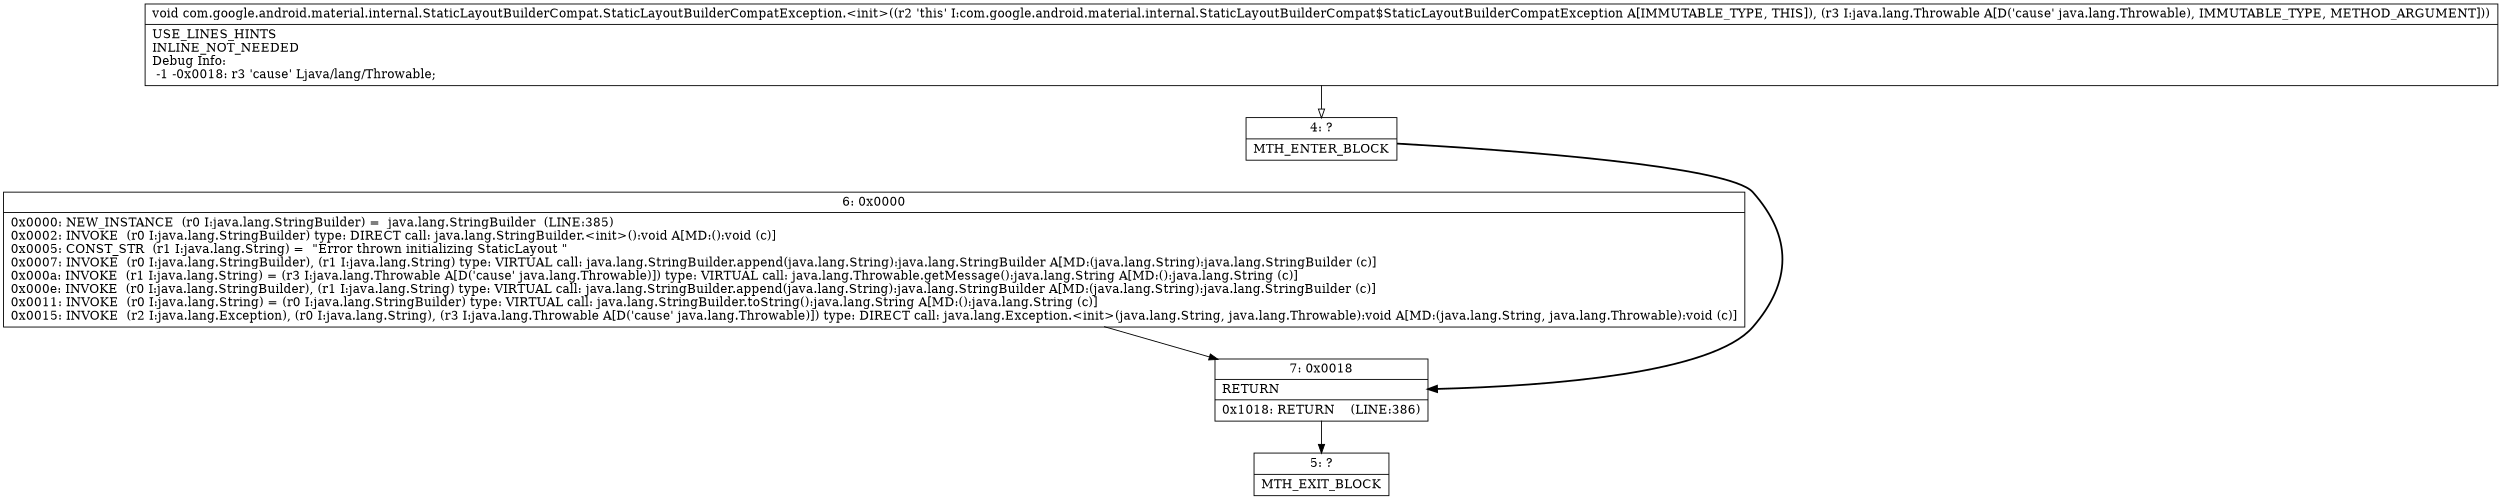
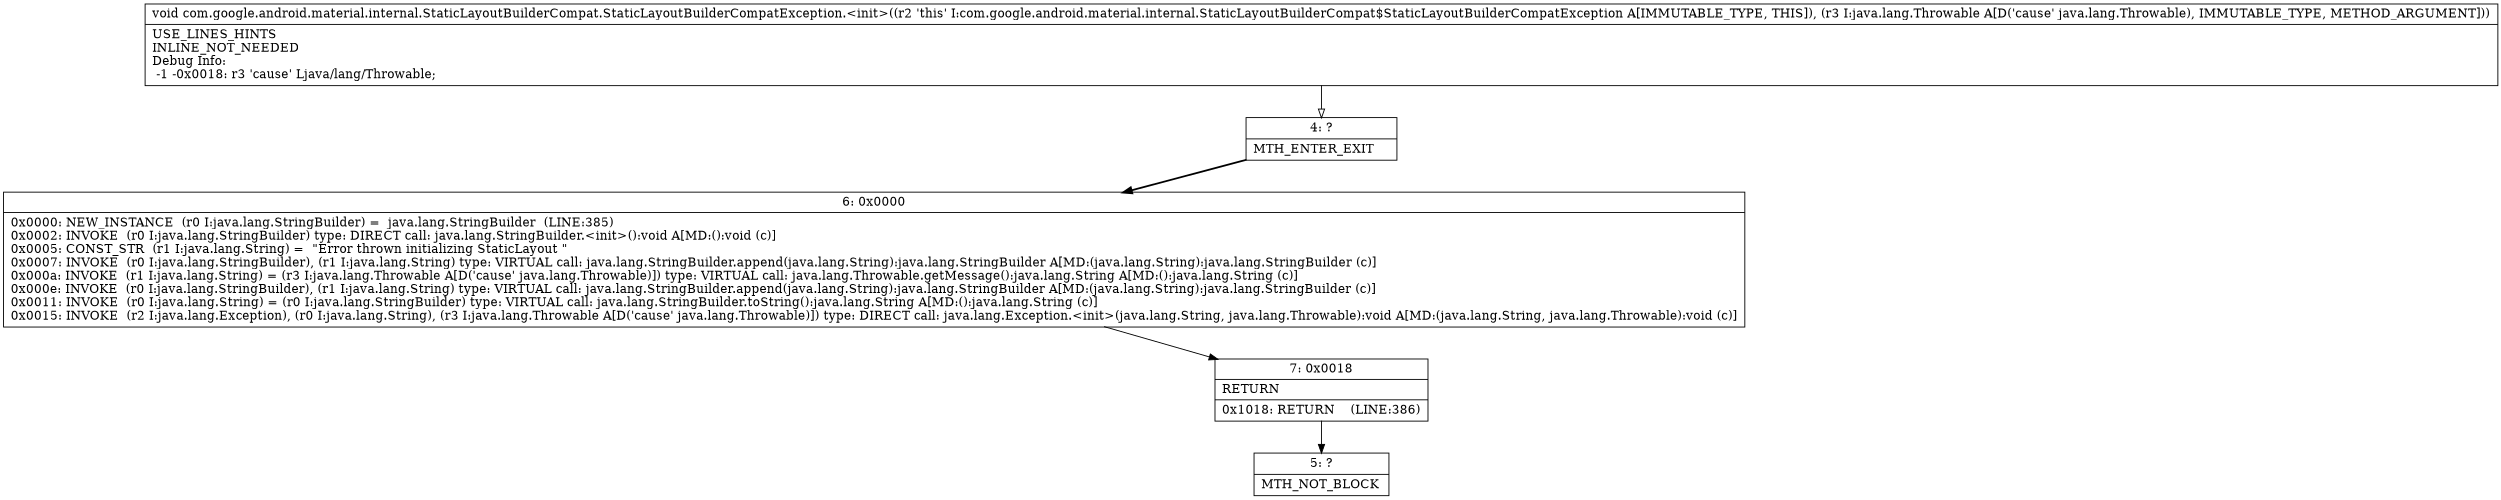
(1321, 149) -> (1314, 149)
(1781, 242) -> (1189, 175)
(1321, 485) -> (1320, 485)
